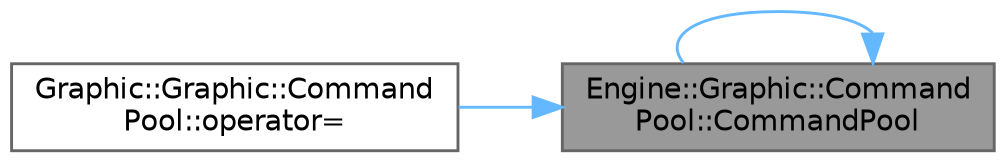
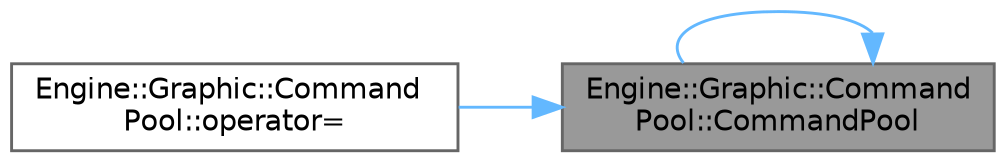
(235, 107) -> (235, 107)
